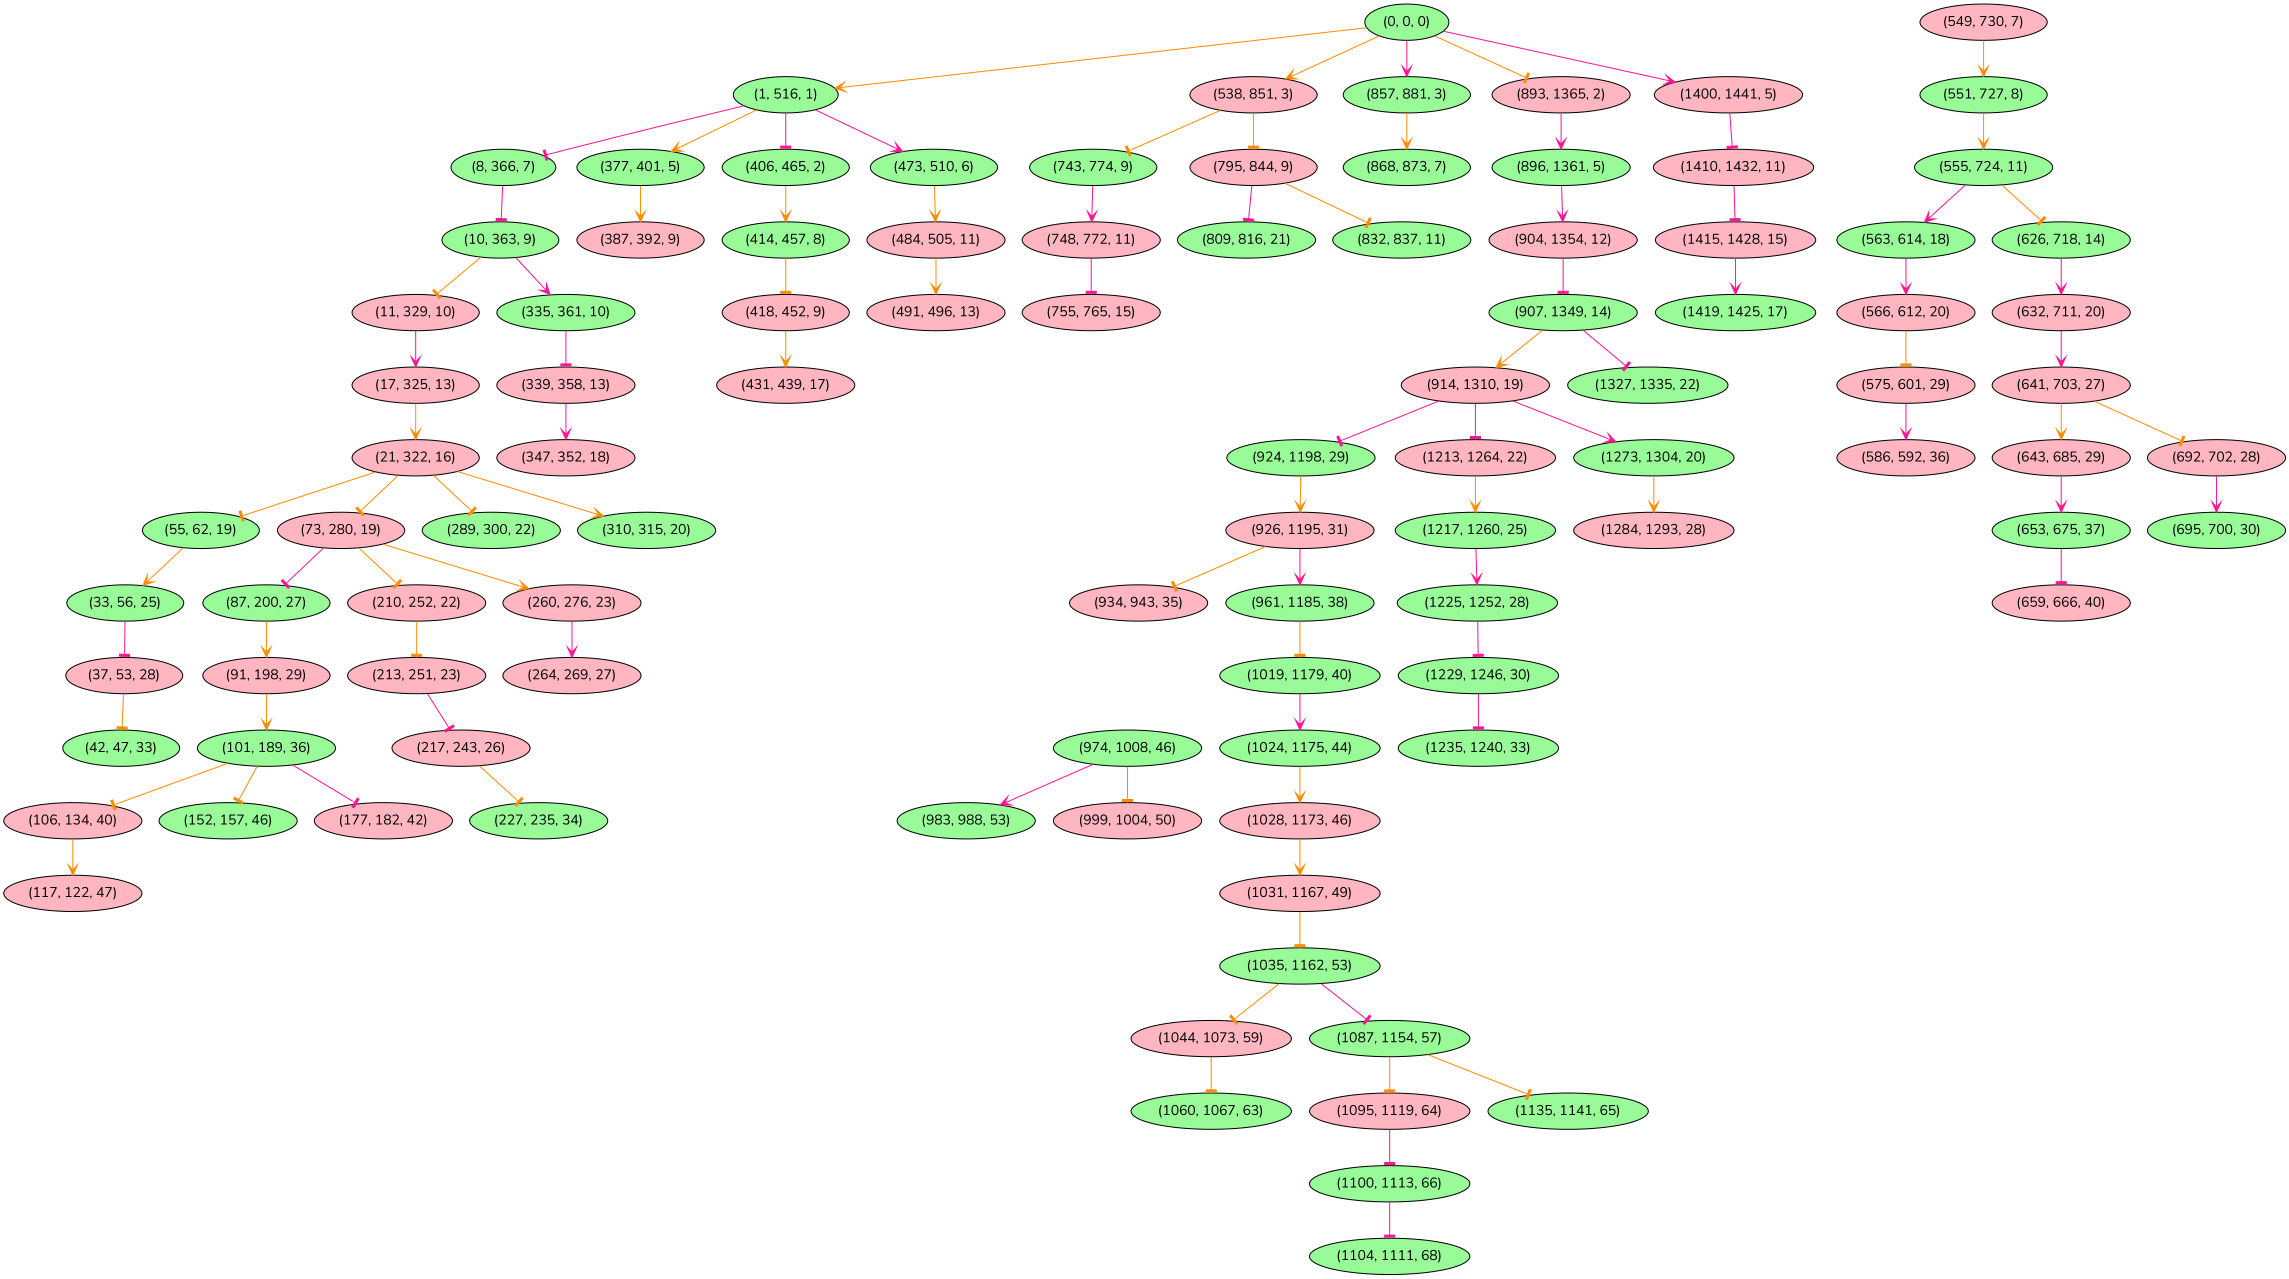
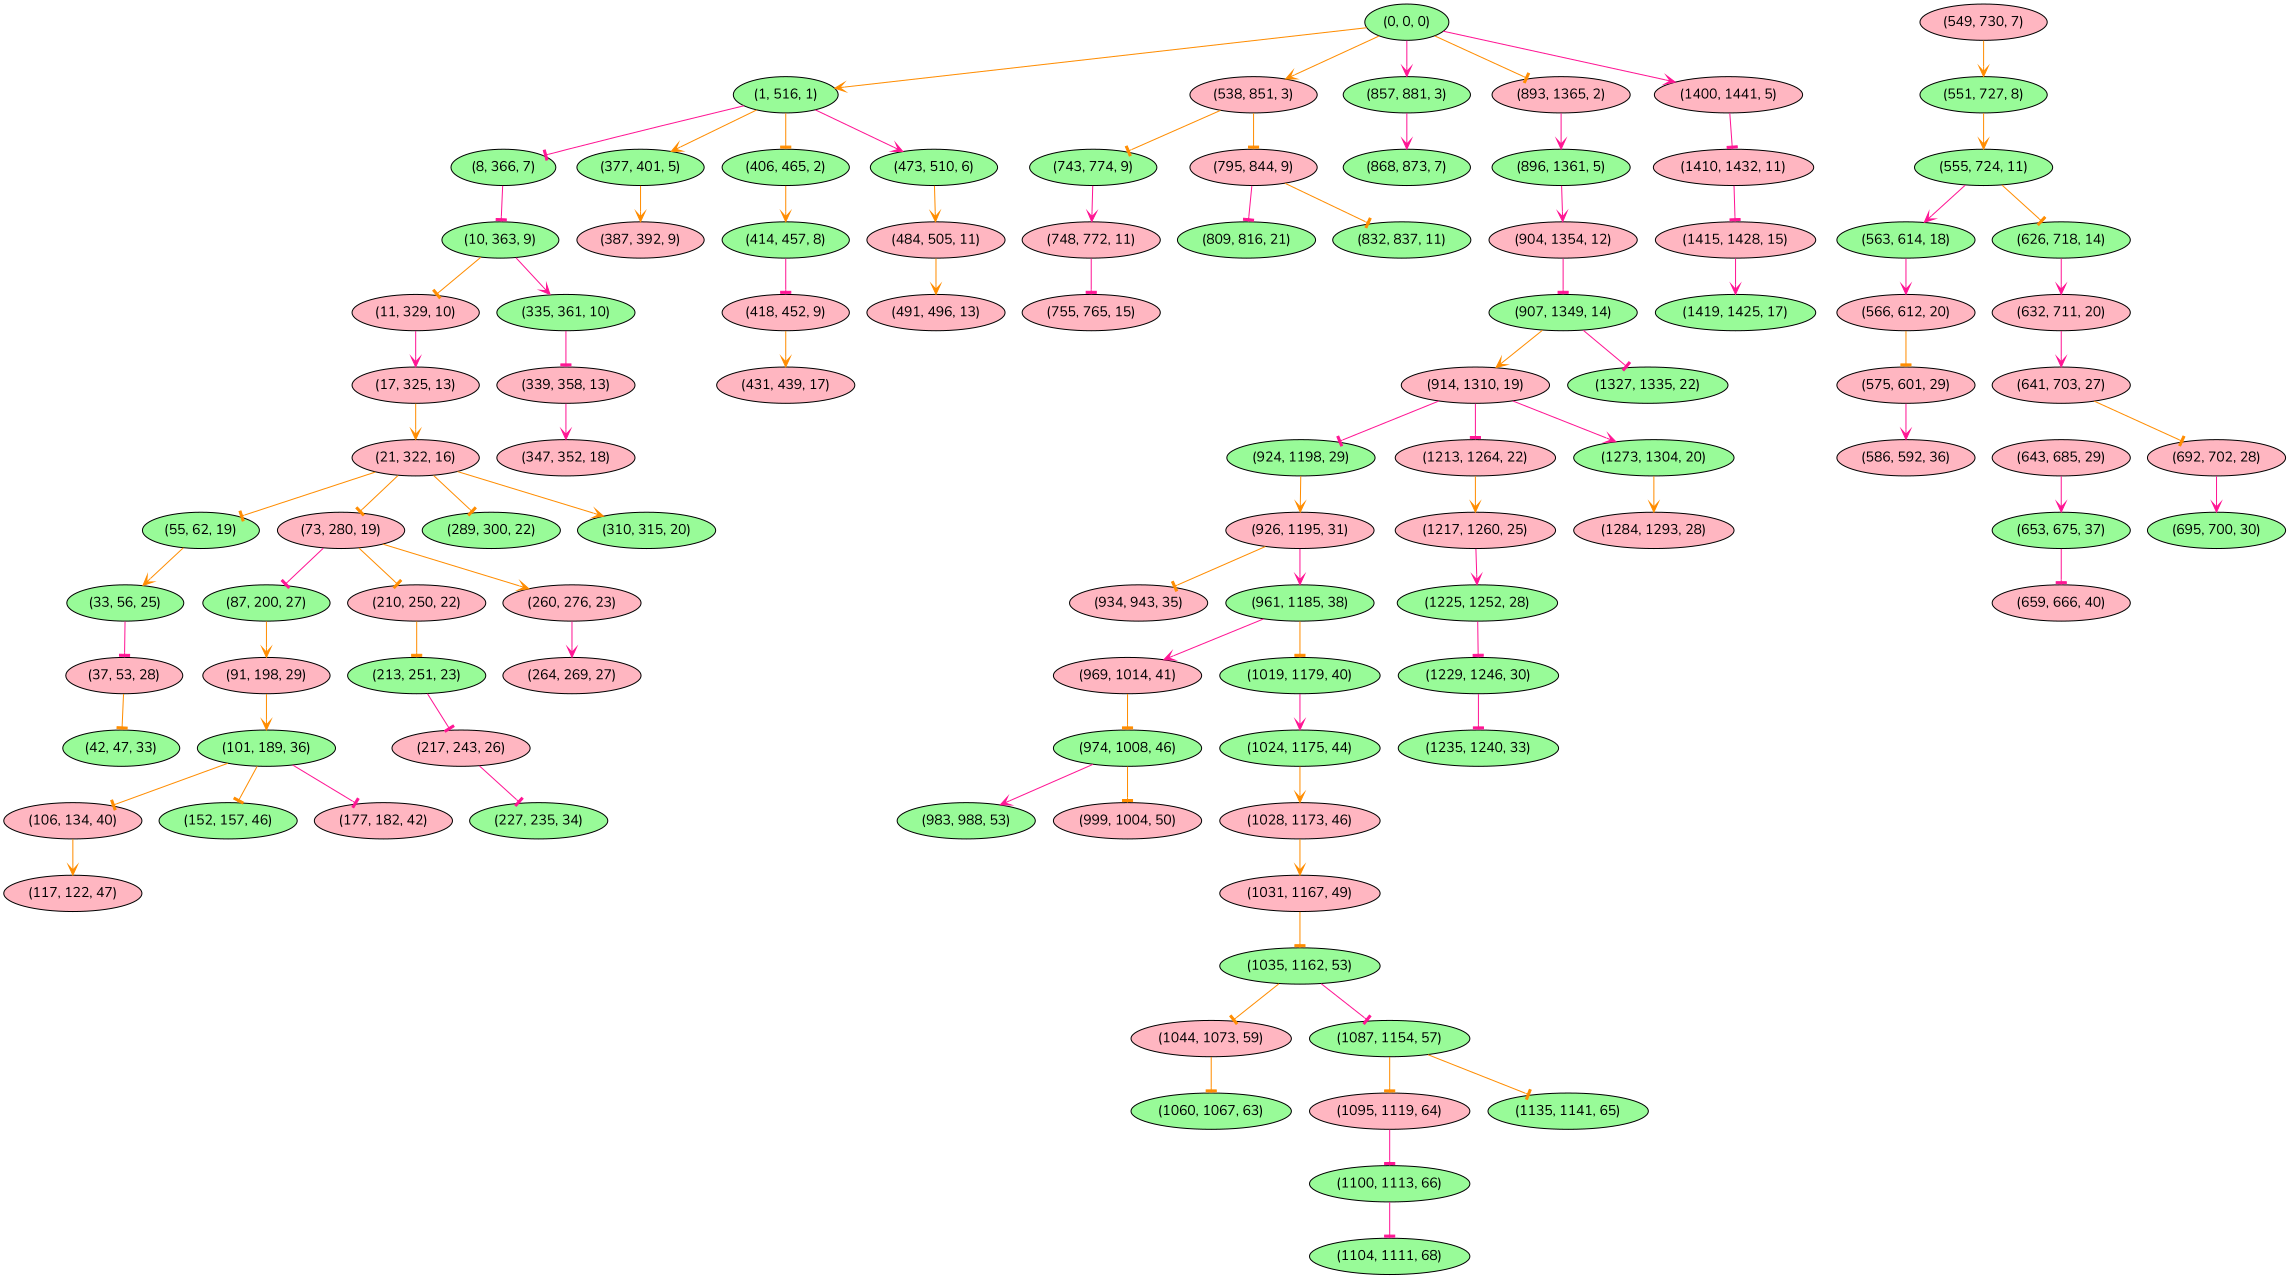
(1407, 126) -> (1407, 126)
(786, 129) -> (786, 129)
(786, 274) -> (786, 274)
(2061, 417) -> none
(1475, 530) -> (1475, 530)
(417, 603) -> (417, 603)
(417, 676) -> (417, 676)
none -> (1128, 676)
(498, 783) -> (498, 783)
